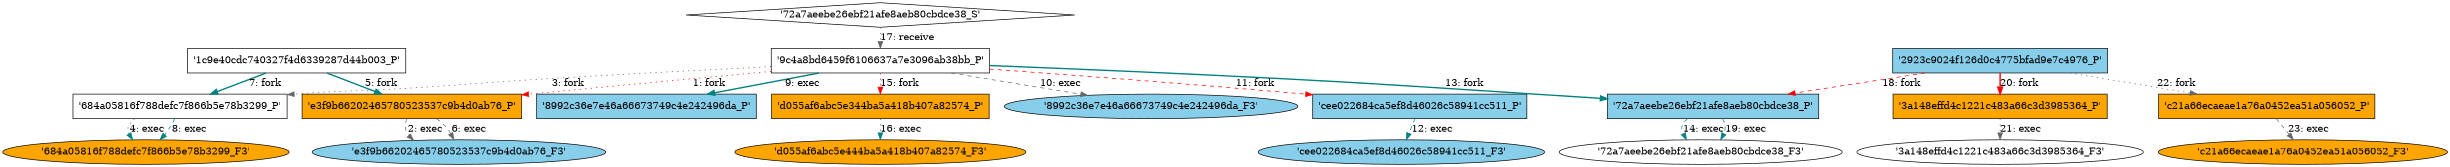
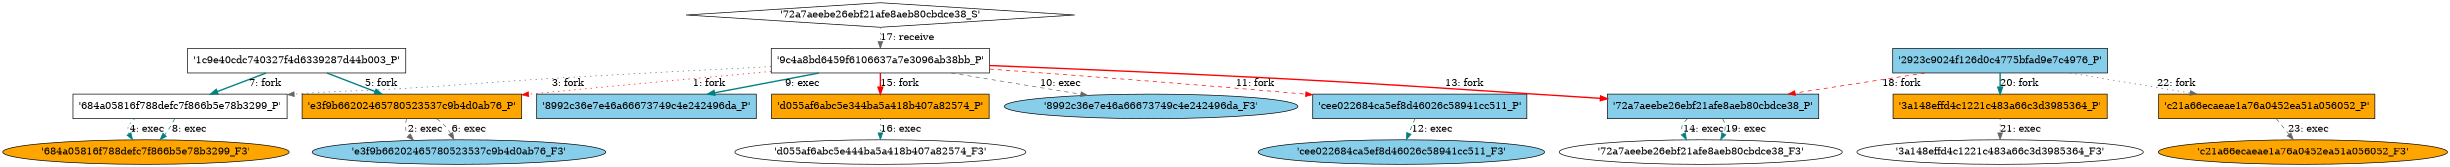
(1295, 79) -> (1295, 79)
(880, 80) -> (880, 80)
(2000, 80) -> (2000, 80)
(880, 152) -> (880, 152)
